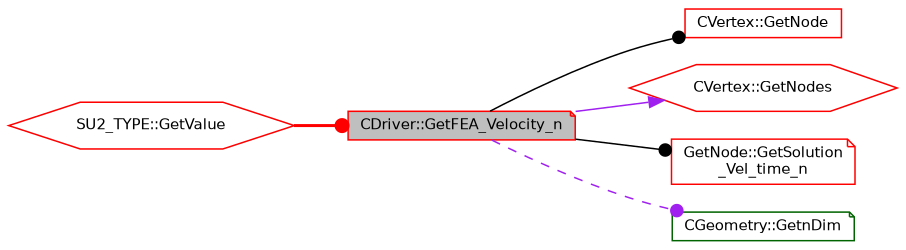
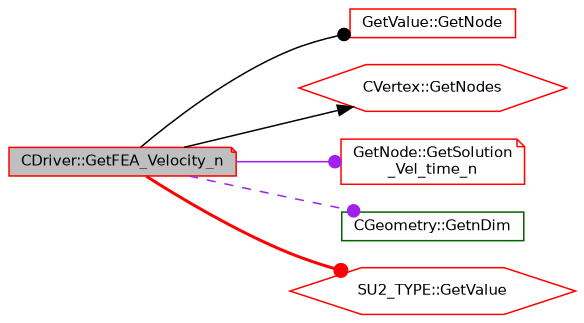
(763, 23) -> (433, 23)
(612, 107) -> (261, 129)
(315, 126) -> (237, 229)
(617, 144) -> (283, 162)
(763, 226) -> (433, 226)
